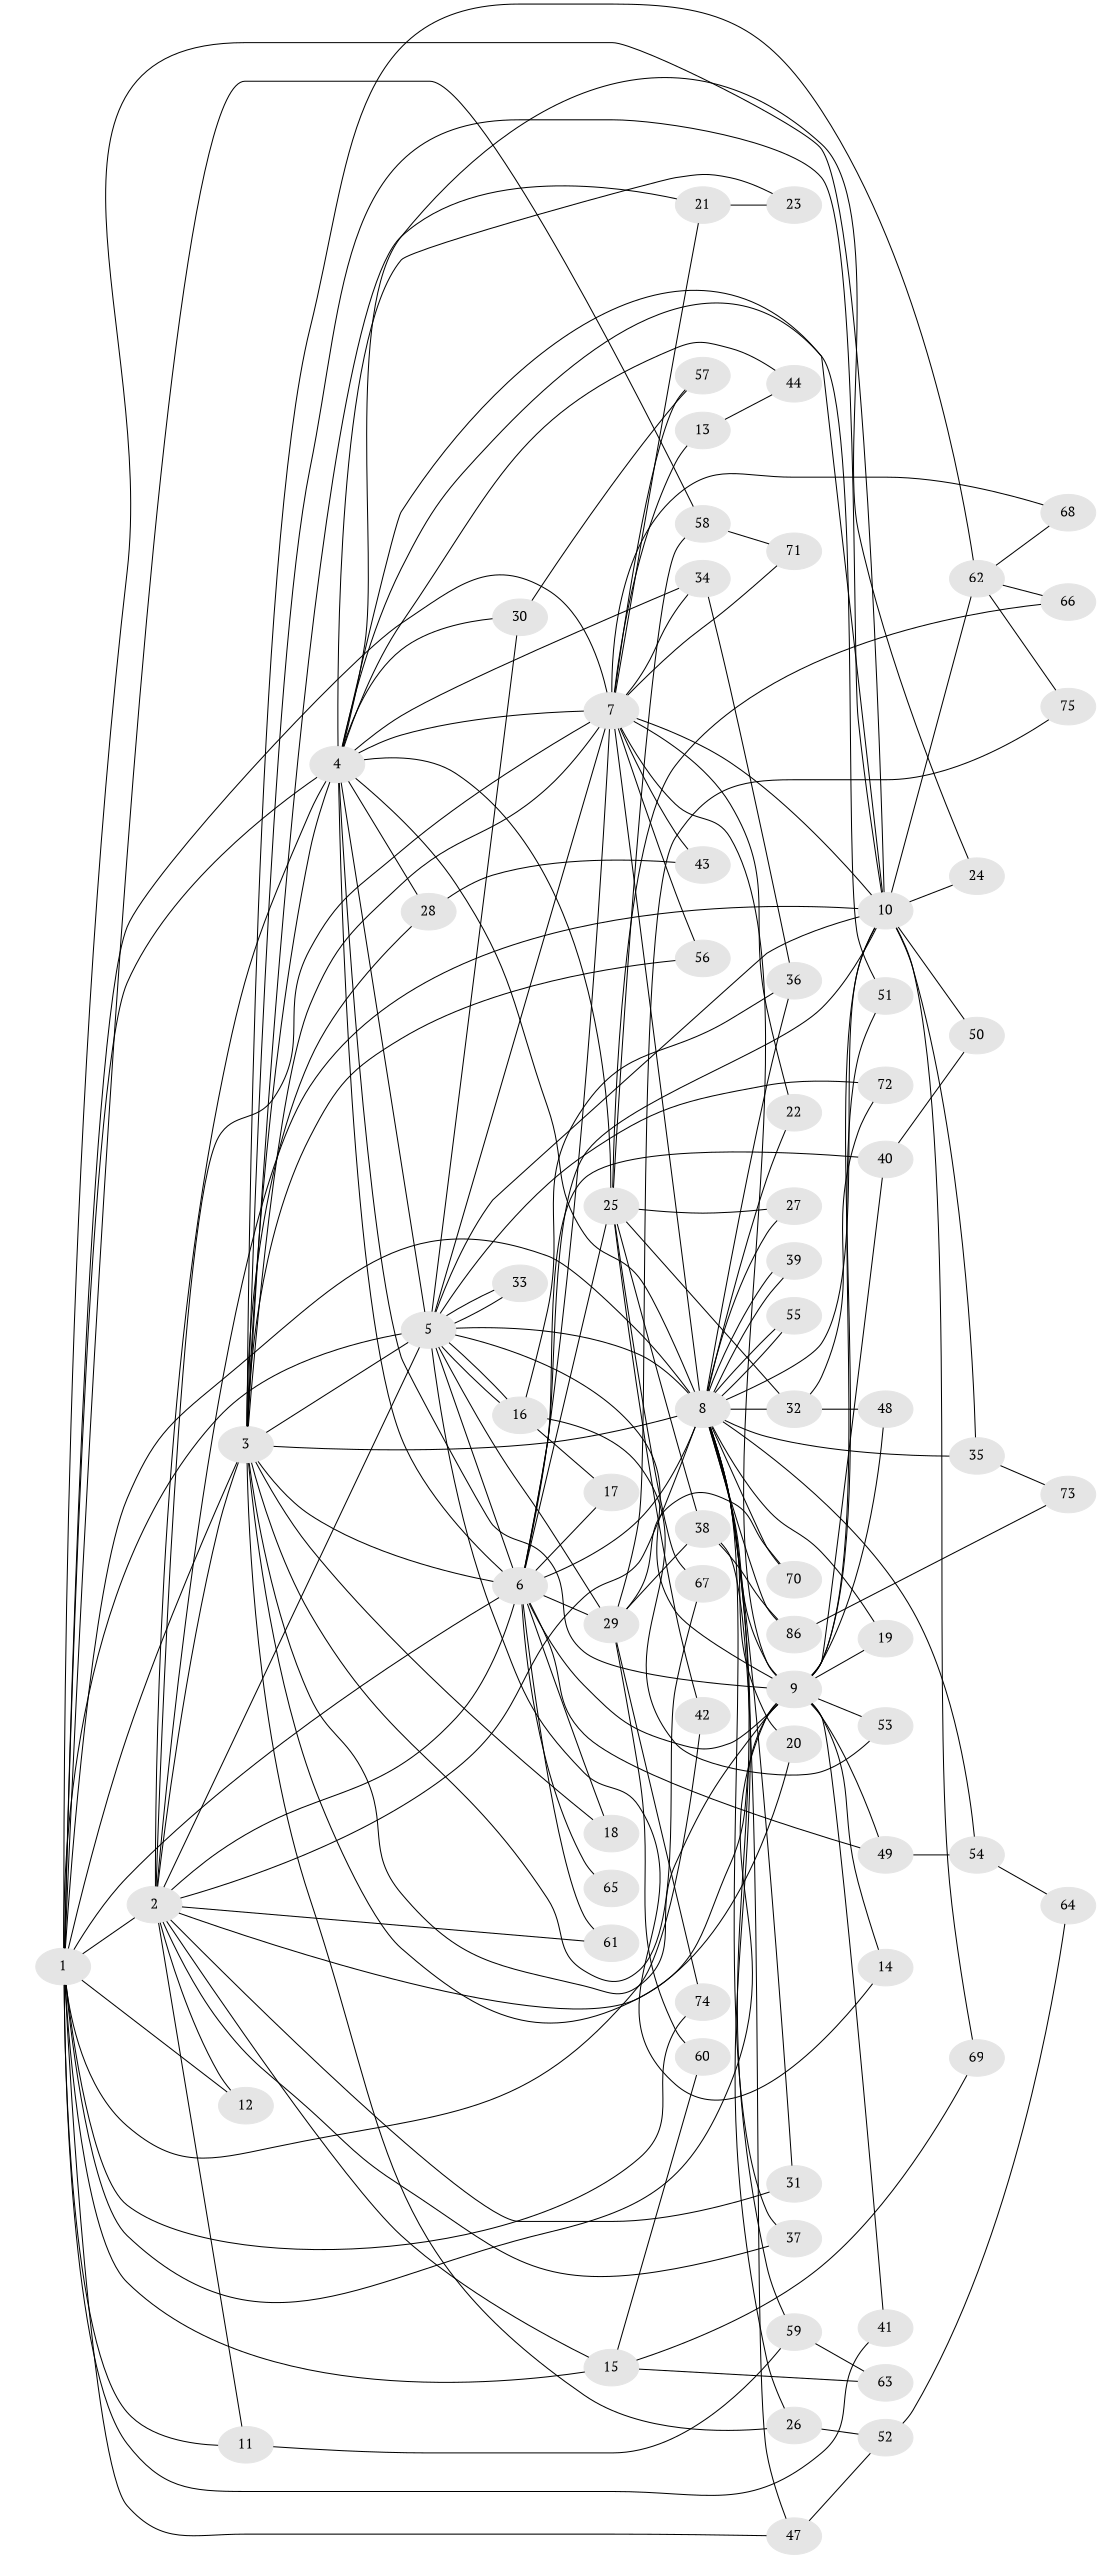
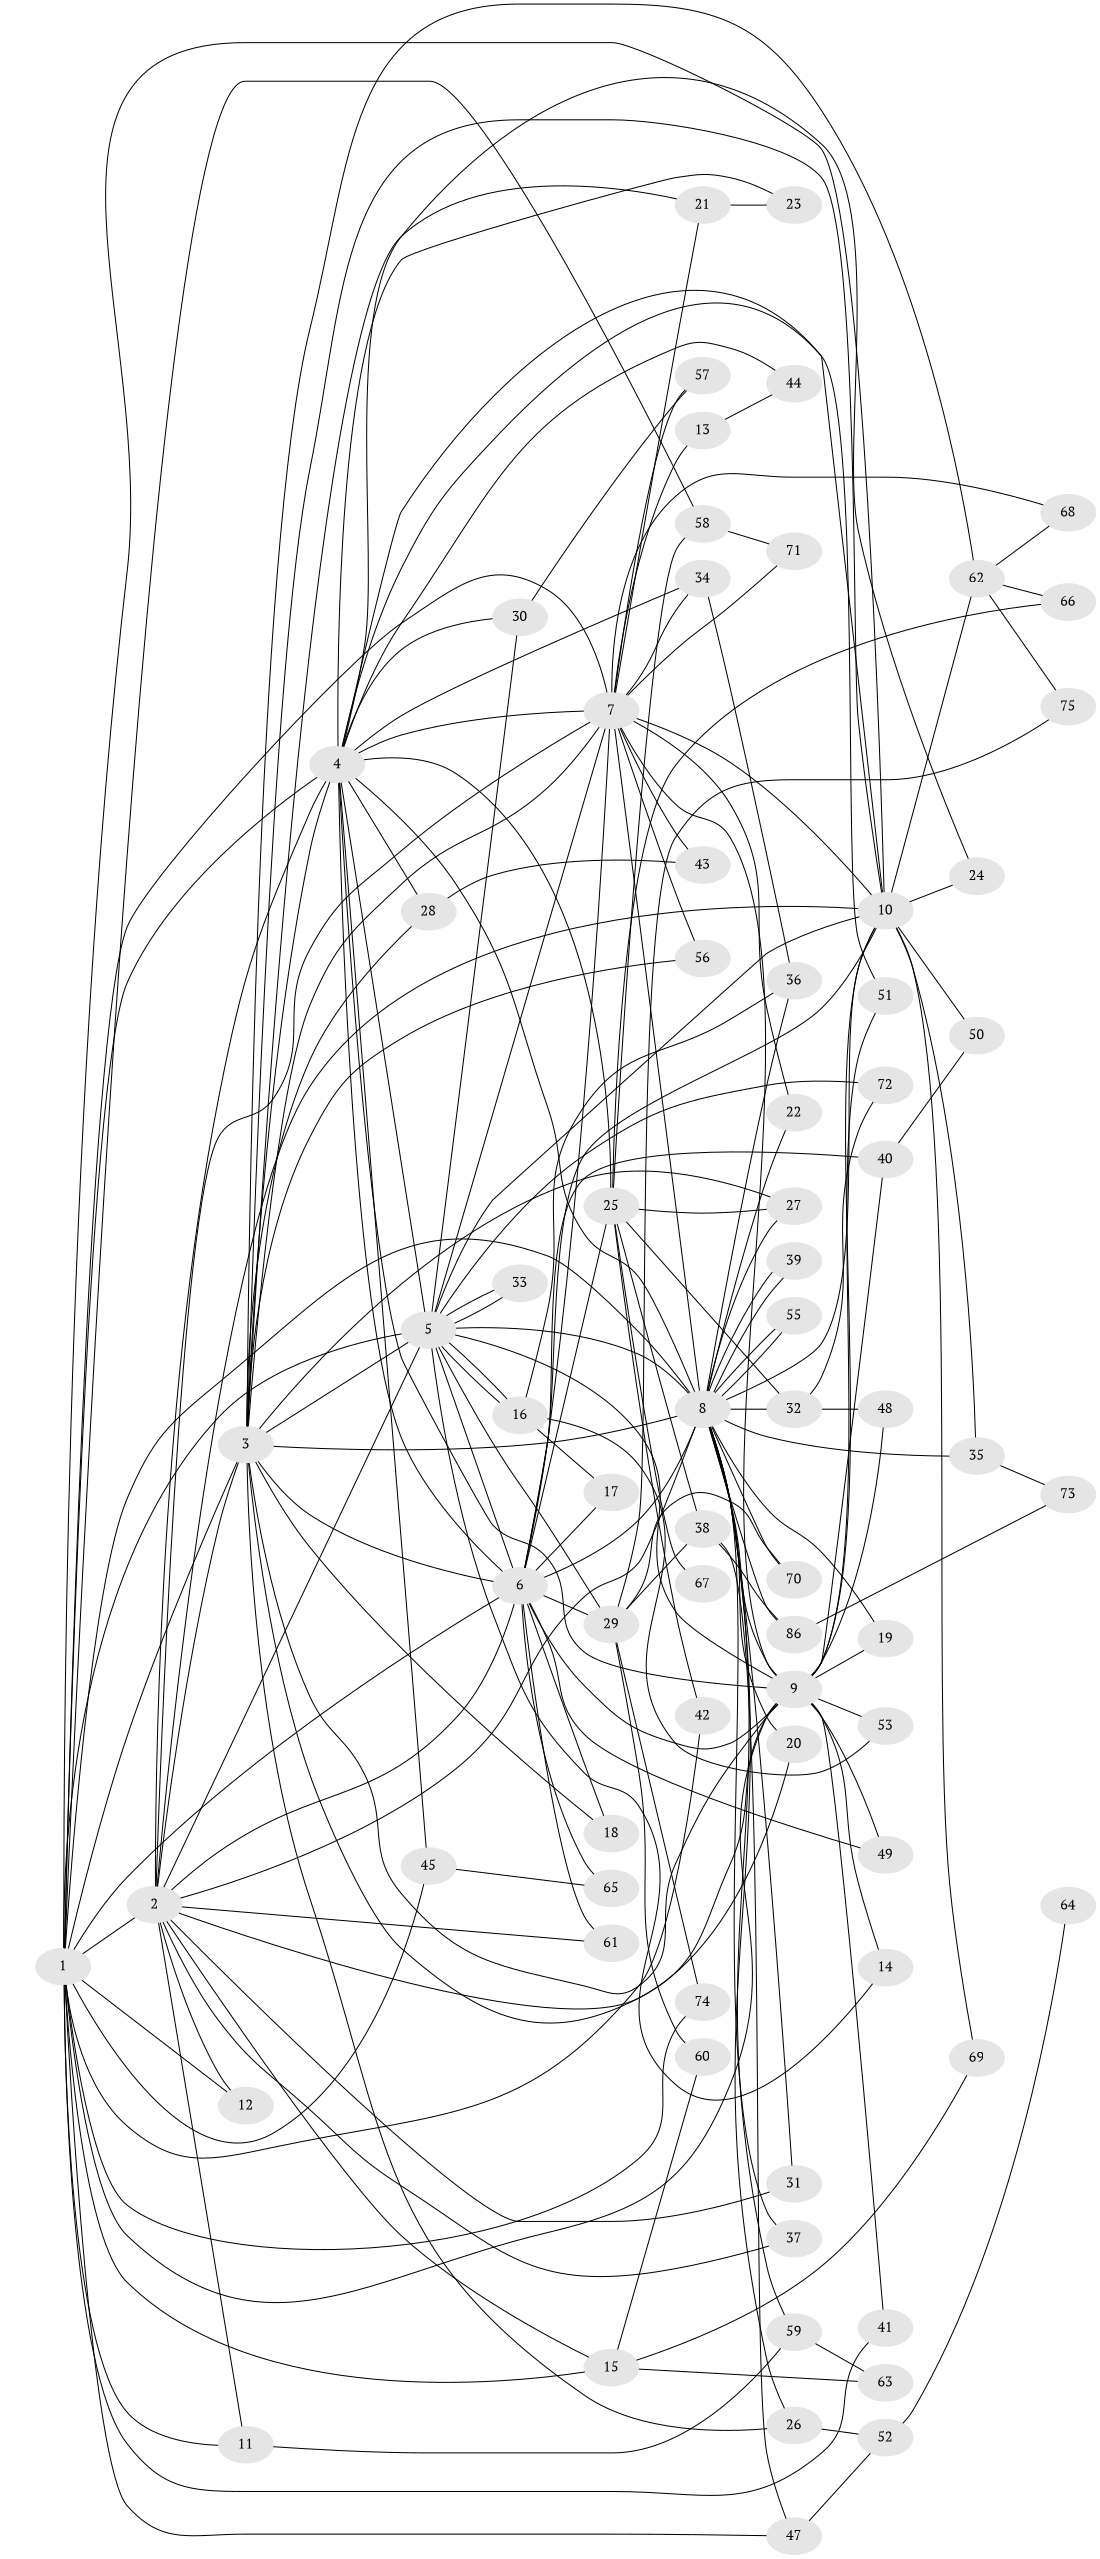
(977, 1855) -> none
none -> (429, 1866)
(544, 1893) -> (496, 1219)
